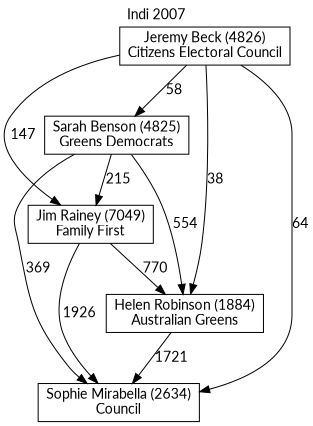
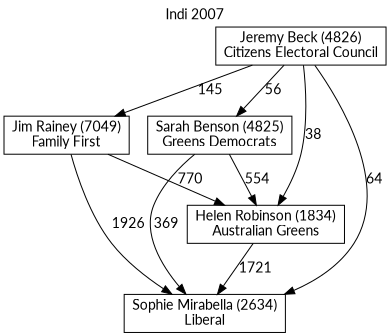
(174, 91) -> (273, 91)
(23, 135) -> (210, 91)
(105, 175) -> none
(185, 313) -> (266, 224)
(119, 403) -> (205, 313)
